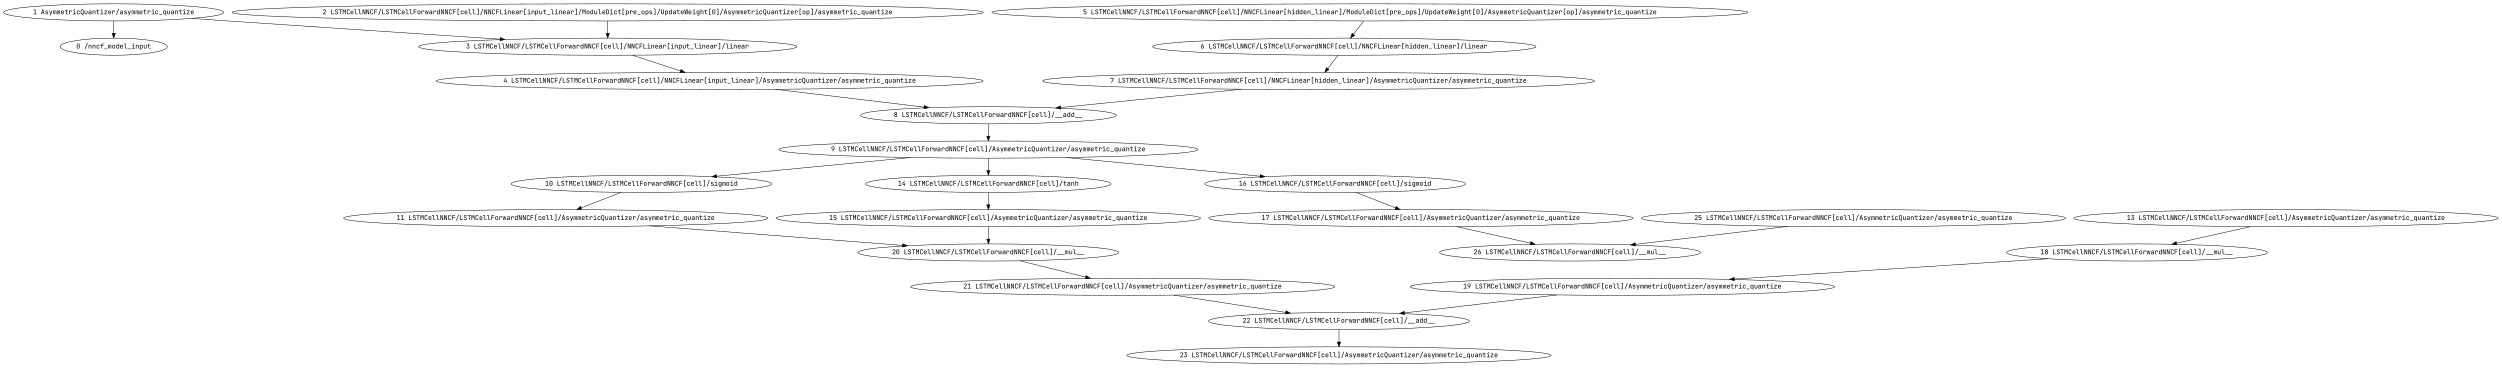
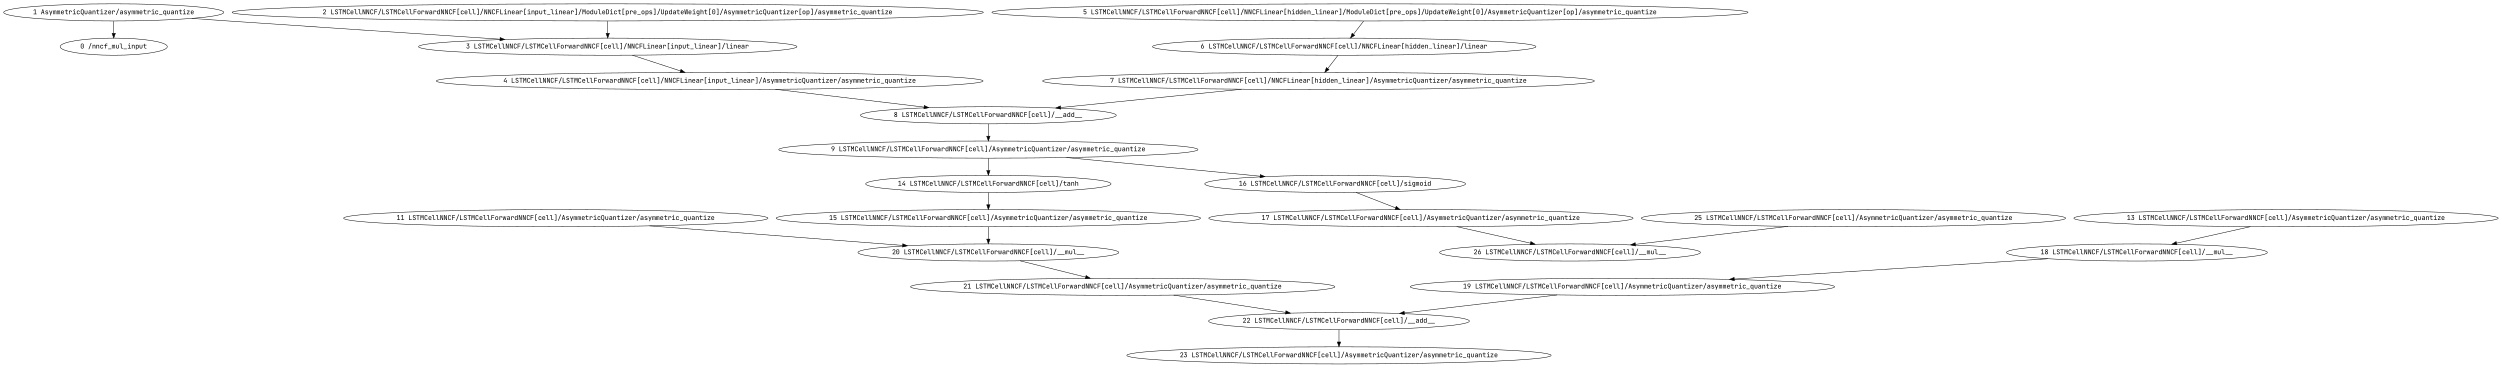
(114, 47) -> (114, 47)
(642, 184) -> none
